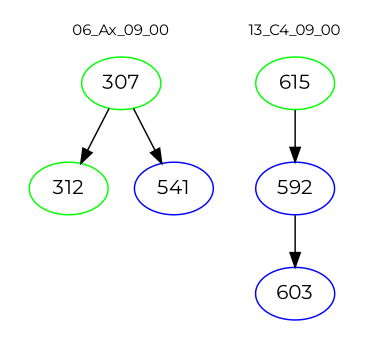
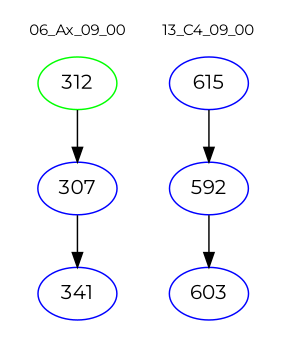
(121, 83) -> (77, 188)
(295, 83) -> (209, 83)
(98, 129) -> (77, 129)
(174, 188) -> (77, 294)
